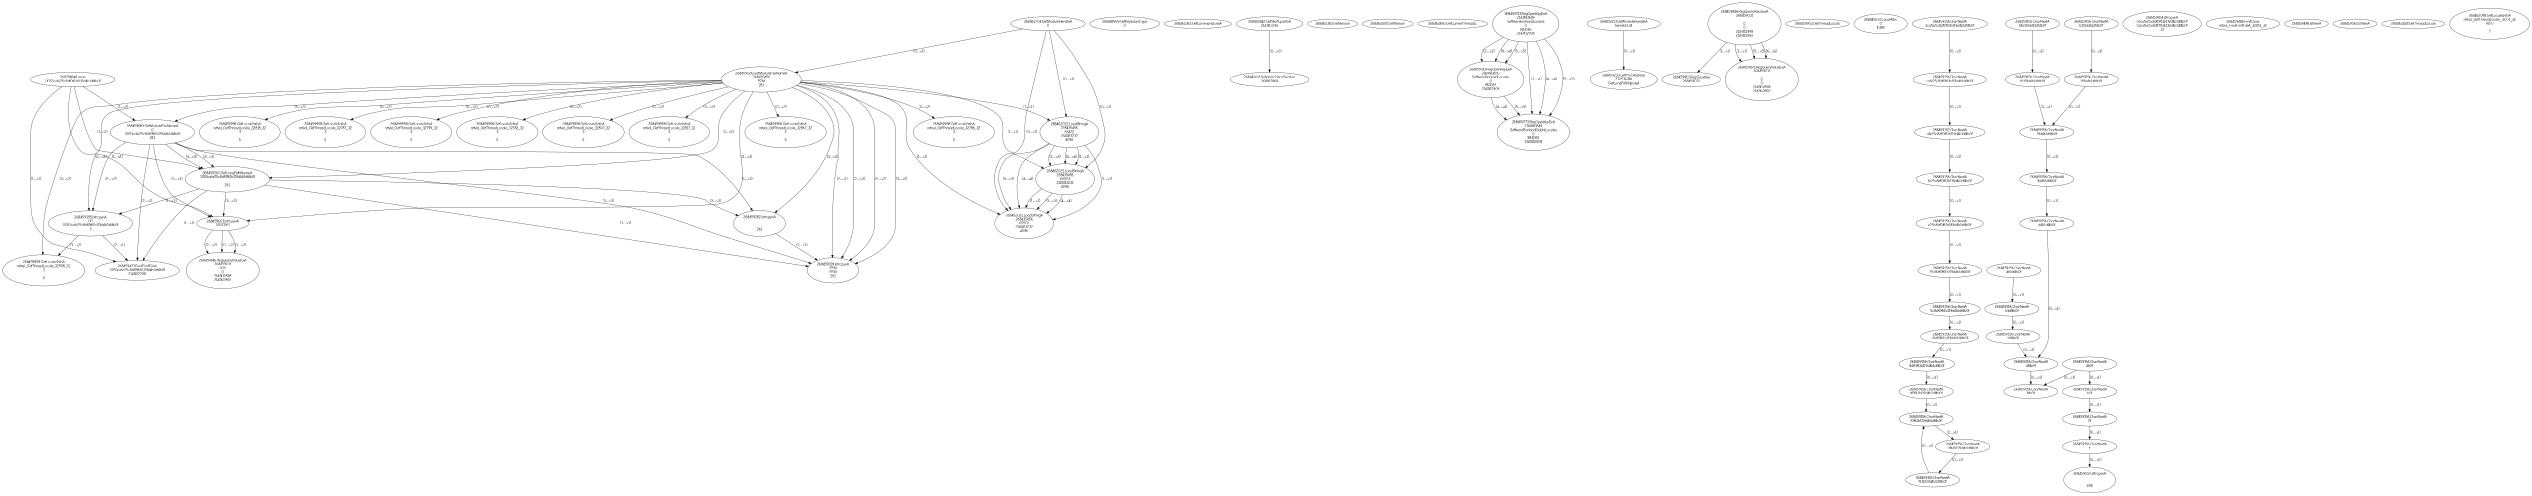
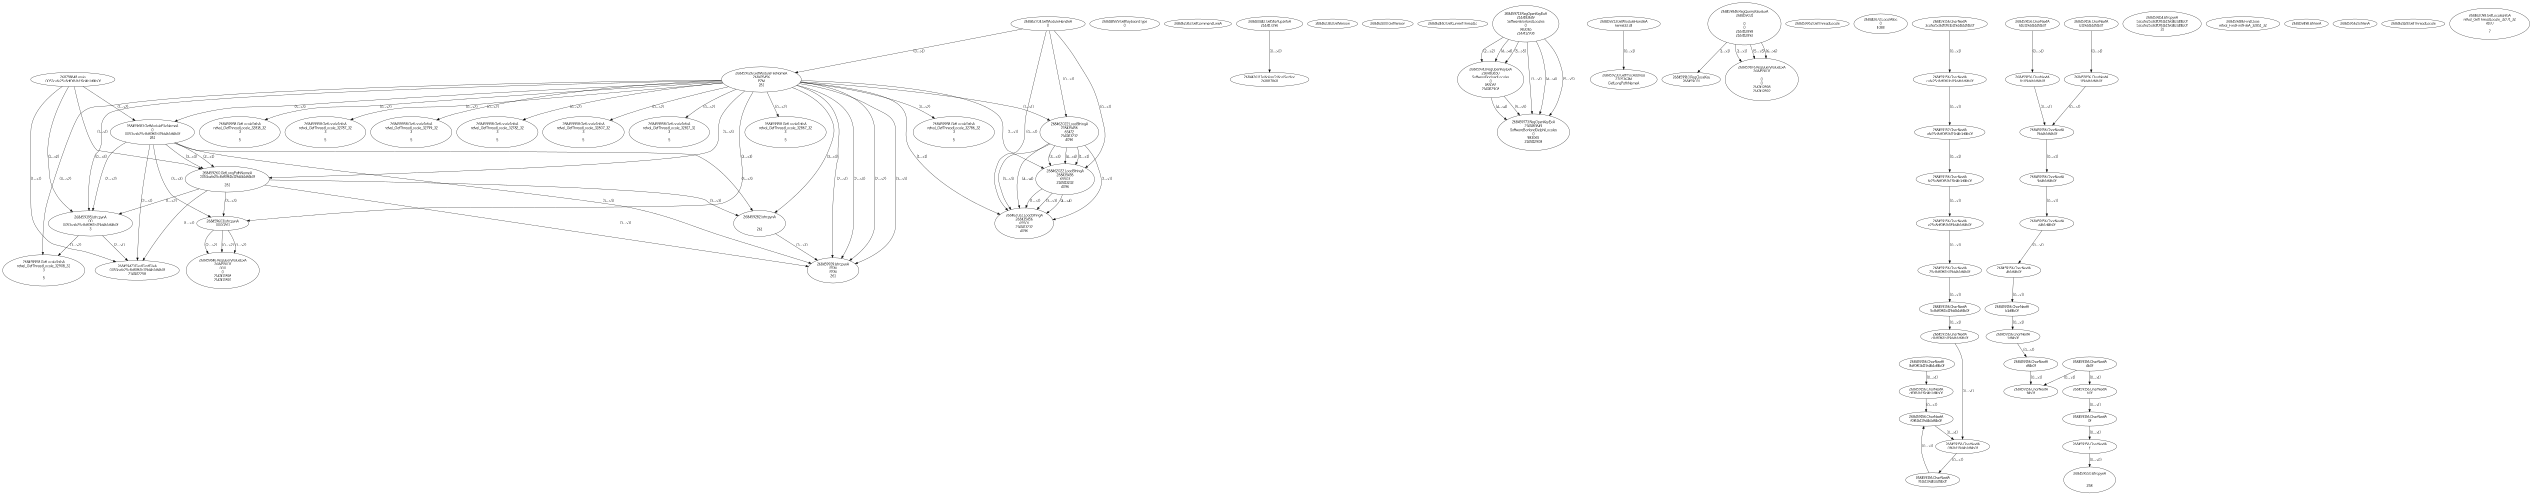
(118, 163) -> (48, 150)
(2048, 294) -> (2031, 246)
(1939, 349) -> (1963, 389)
